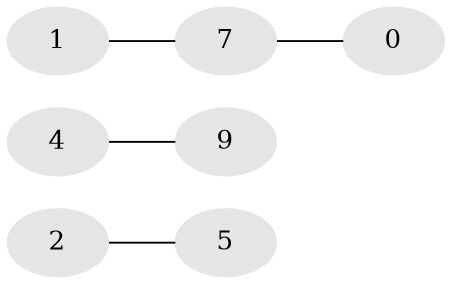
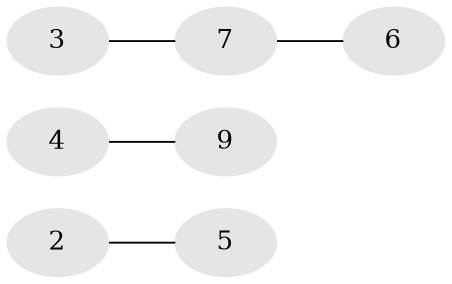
(58, 41) -> (58, 41)
(394, 41) -> (394, 41)
